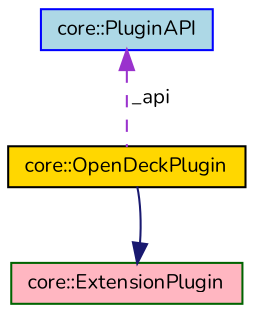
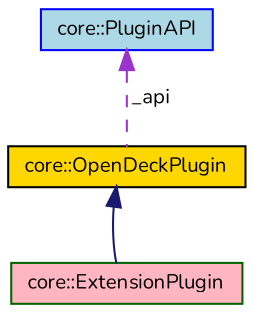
(140, 215) -> (113, 235)
